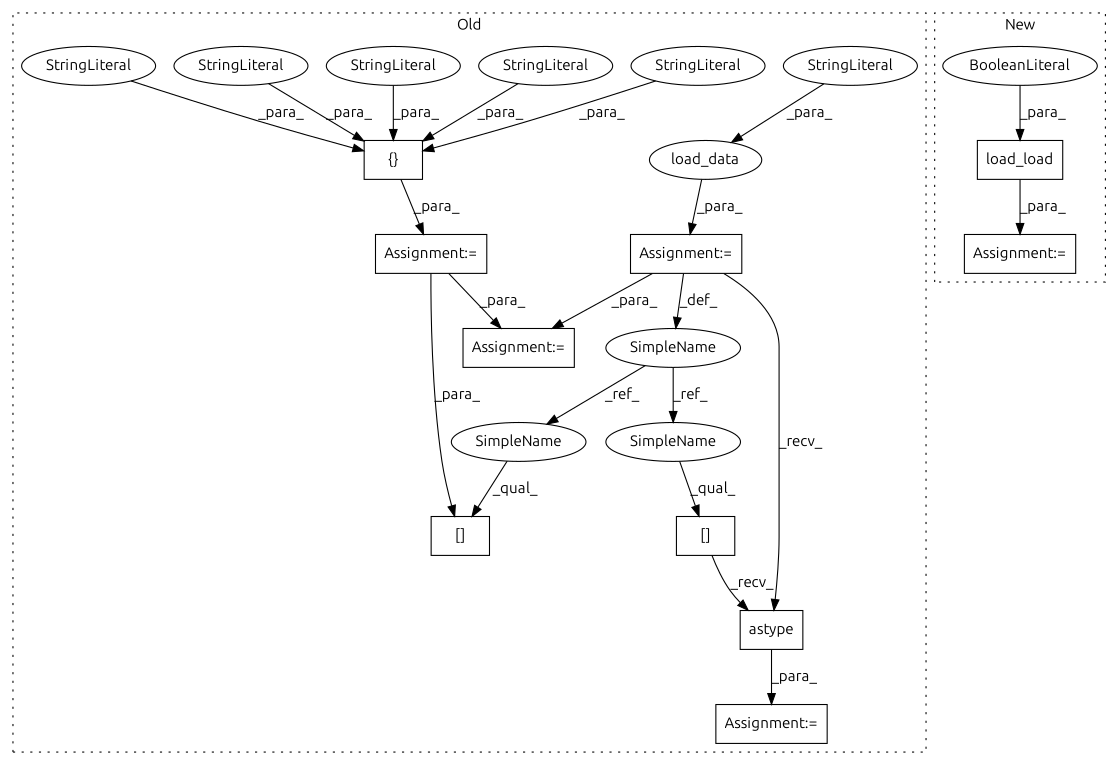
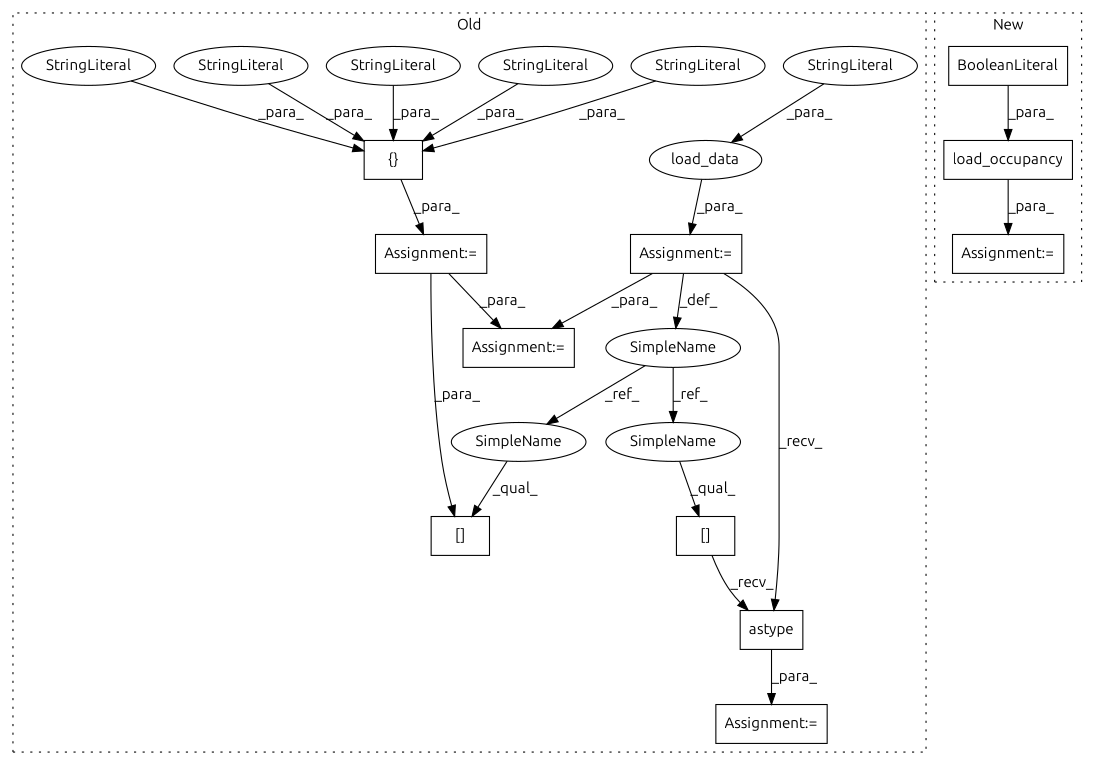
(1020, 66) -> (1008, 66)
(1020, 160) -> (1008, 160)
